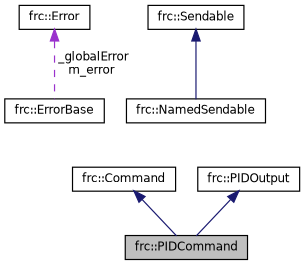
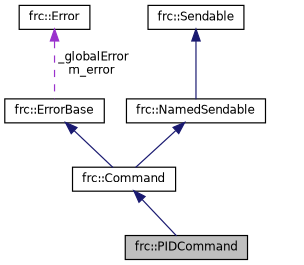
none -> (94, 149)
none -> (156, 149)
(249, 179) -> none
